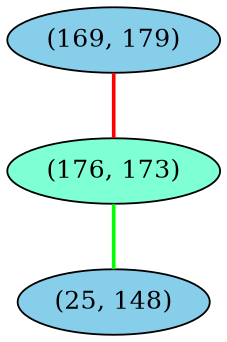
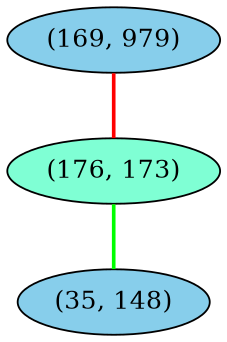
(114, 40) -> (114, 40)
(114, 302) -> (114, 302)
